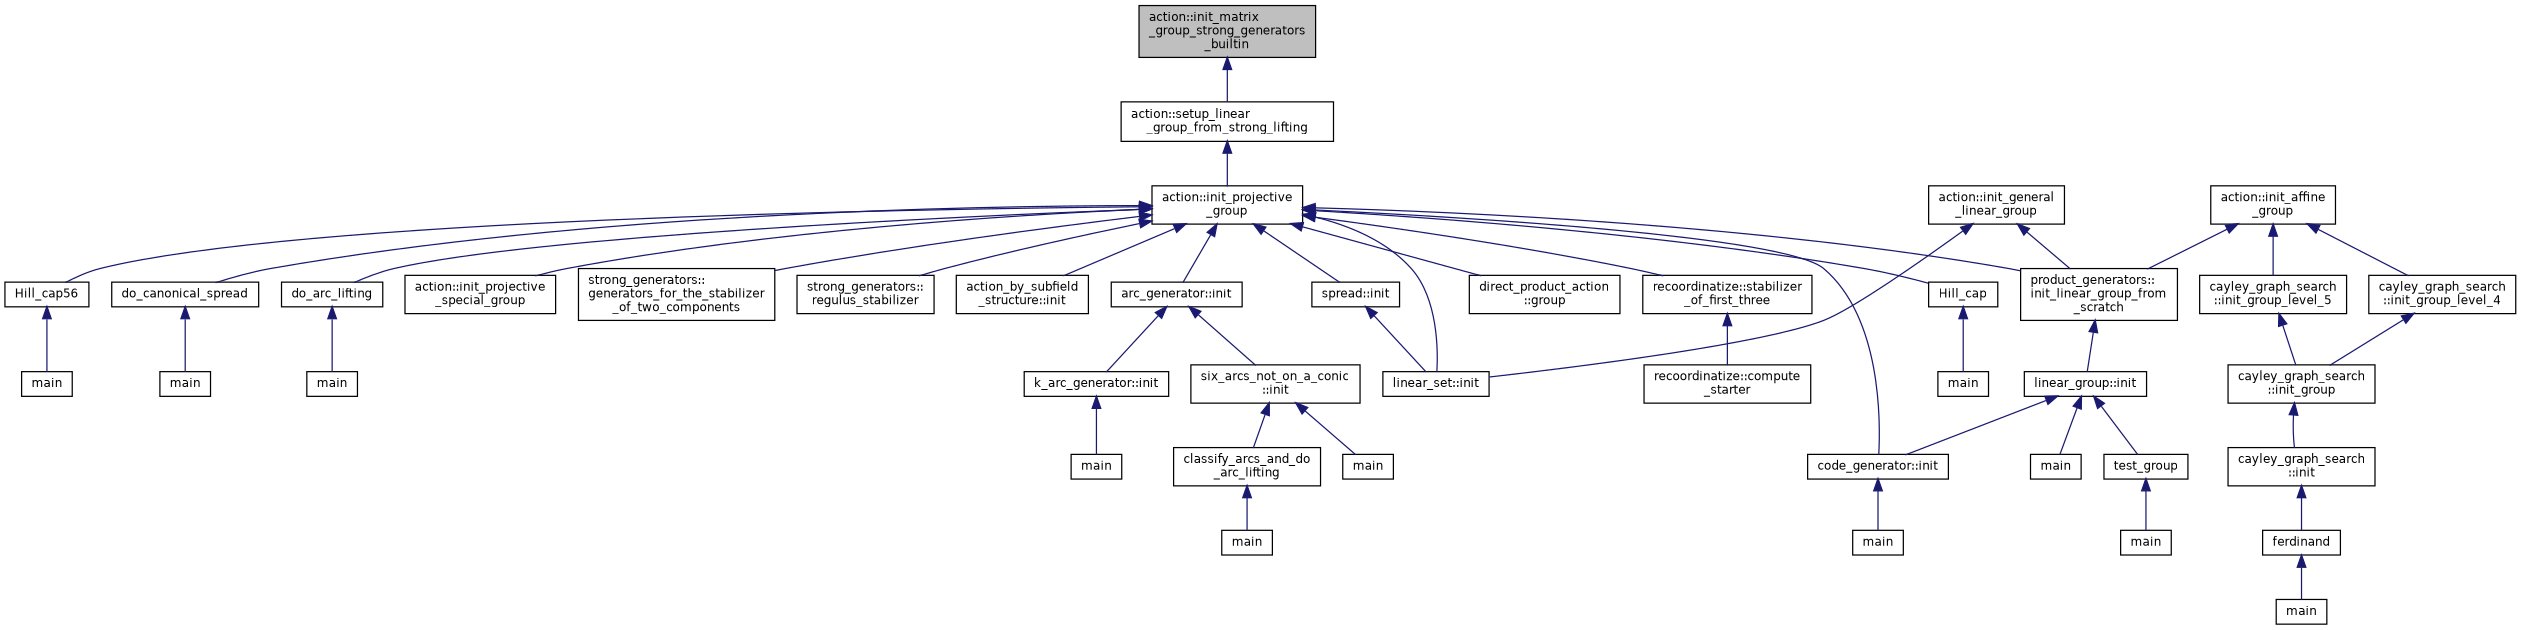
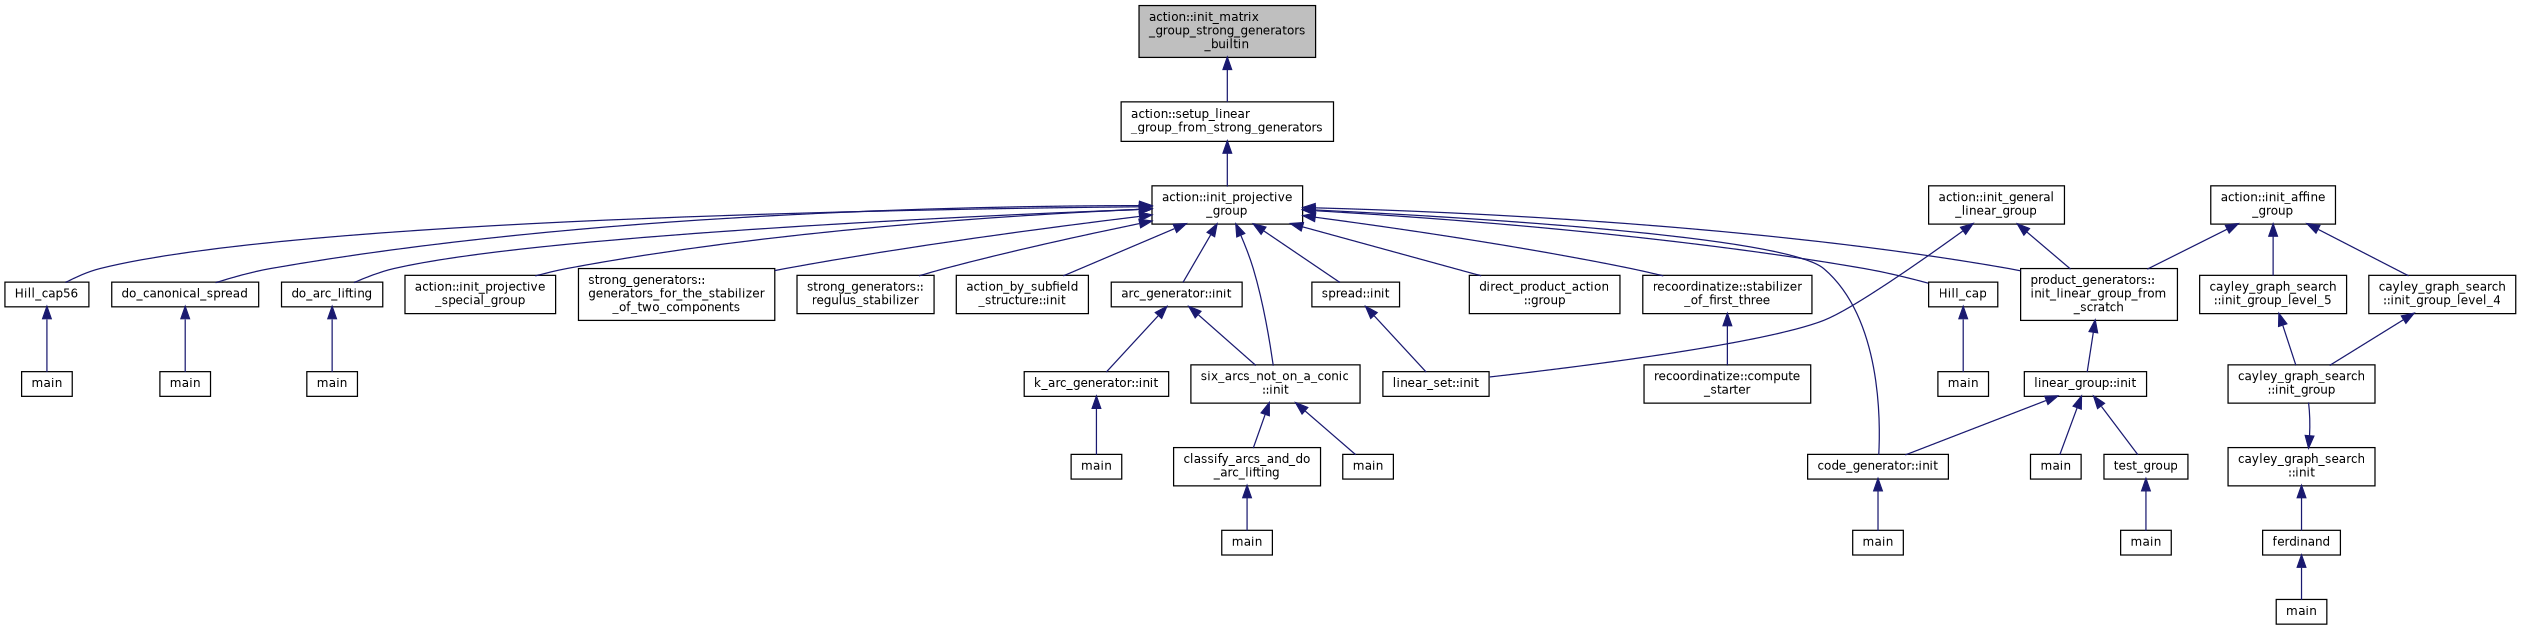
(1227, 122) -> (1227, 122)
(1411, 268) -> (1261, 299)
(2293, 432) -> (2310, 419)
